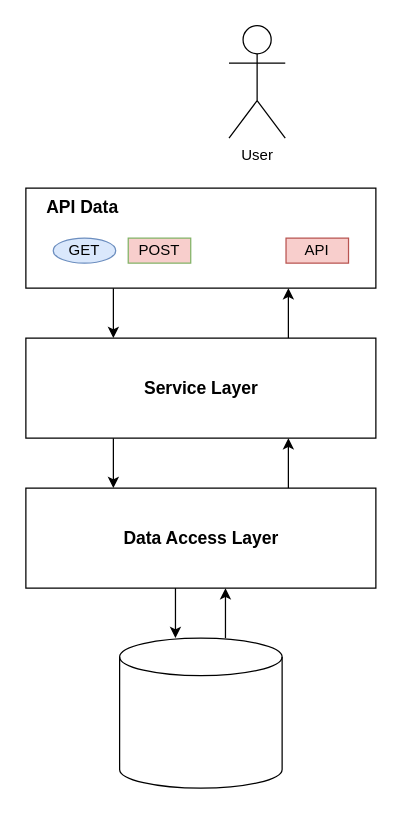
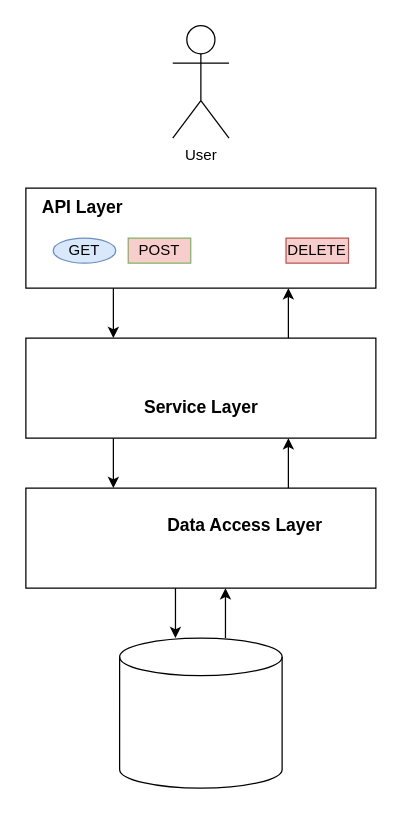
(257, 82) -> (201, 82)
(83, 207) -> (83, 207)
(317, 251) -> (317, 251)
(201, 388) -> (201, 407)
(201, 538) -> (244, 526)
